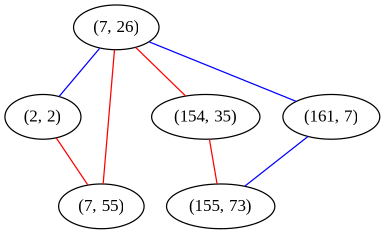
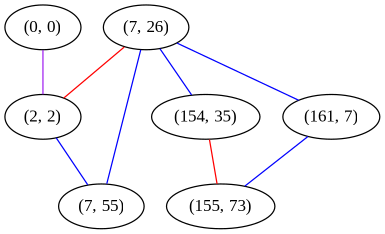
none -> (43, 27)
(79, 72) -> (94, 73)
(161, 72) -> (176, 72)
(109, 117) -> (124, 117)
(72, 161) -> (72, 161)
